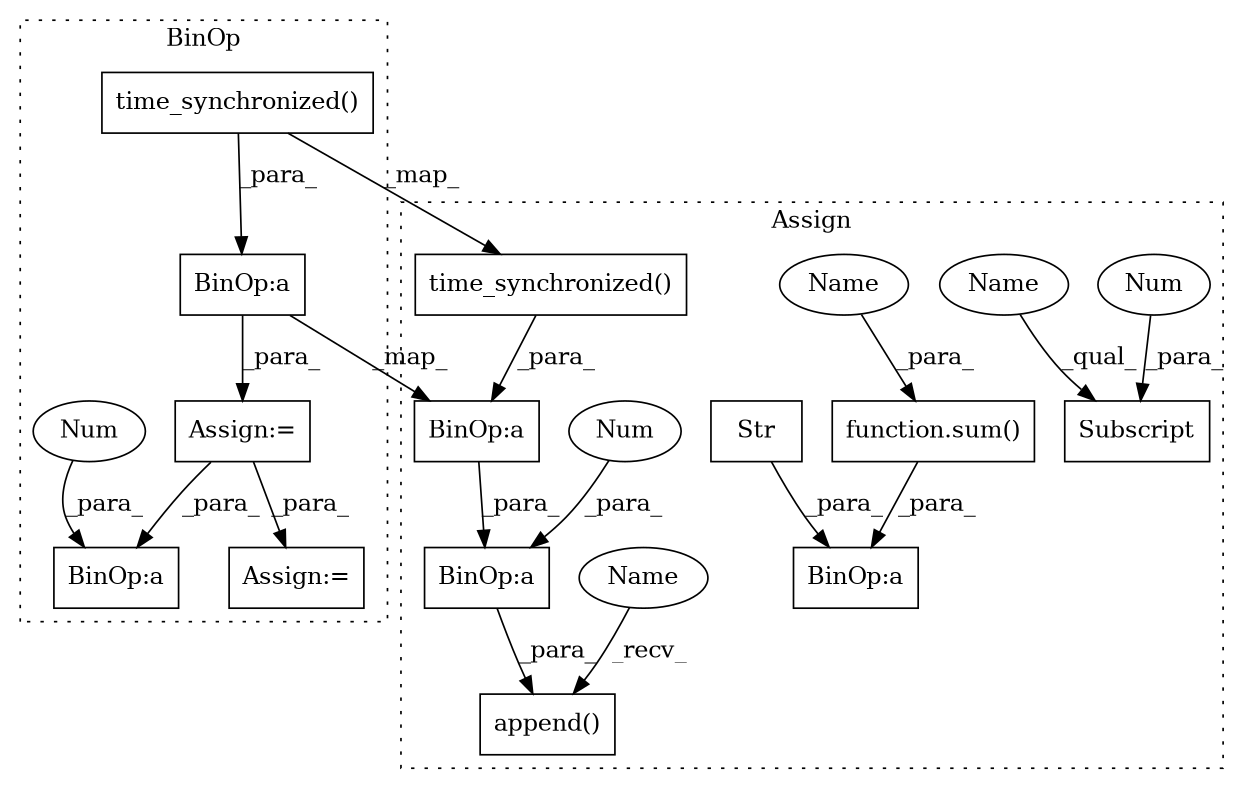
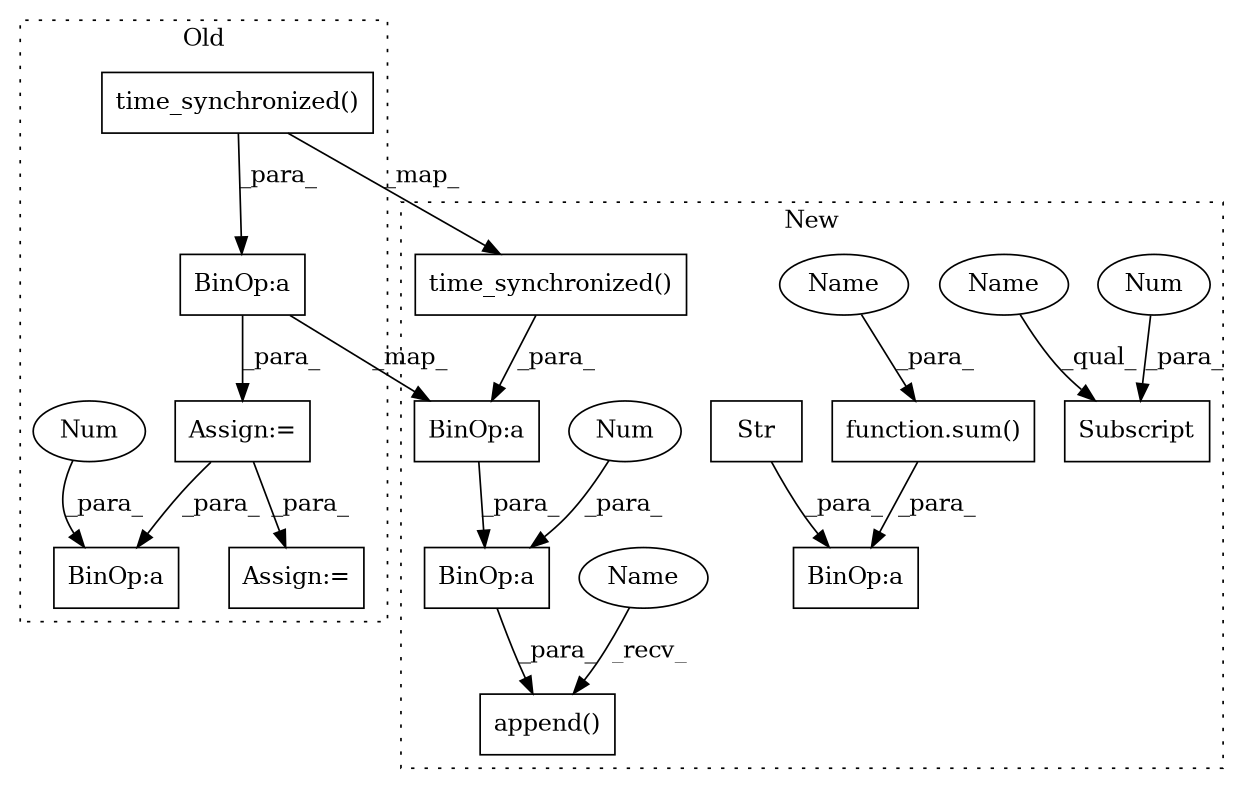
(204, 40) -> (204, 40)
(812, 222) -> (812, 222)
